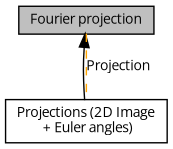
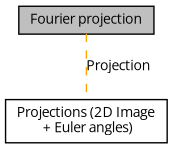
(83, 74) -> none
